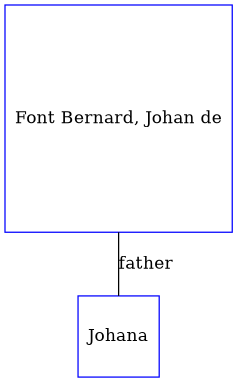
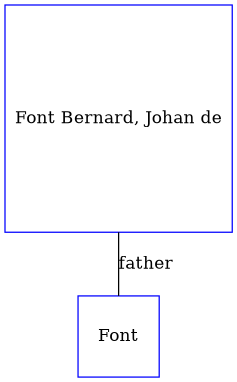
(119, 337) -> (119, 337)
